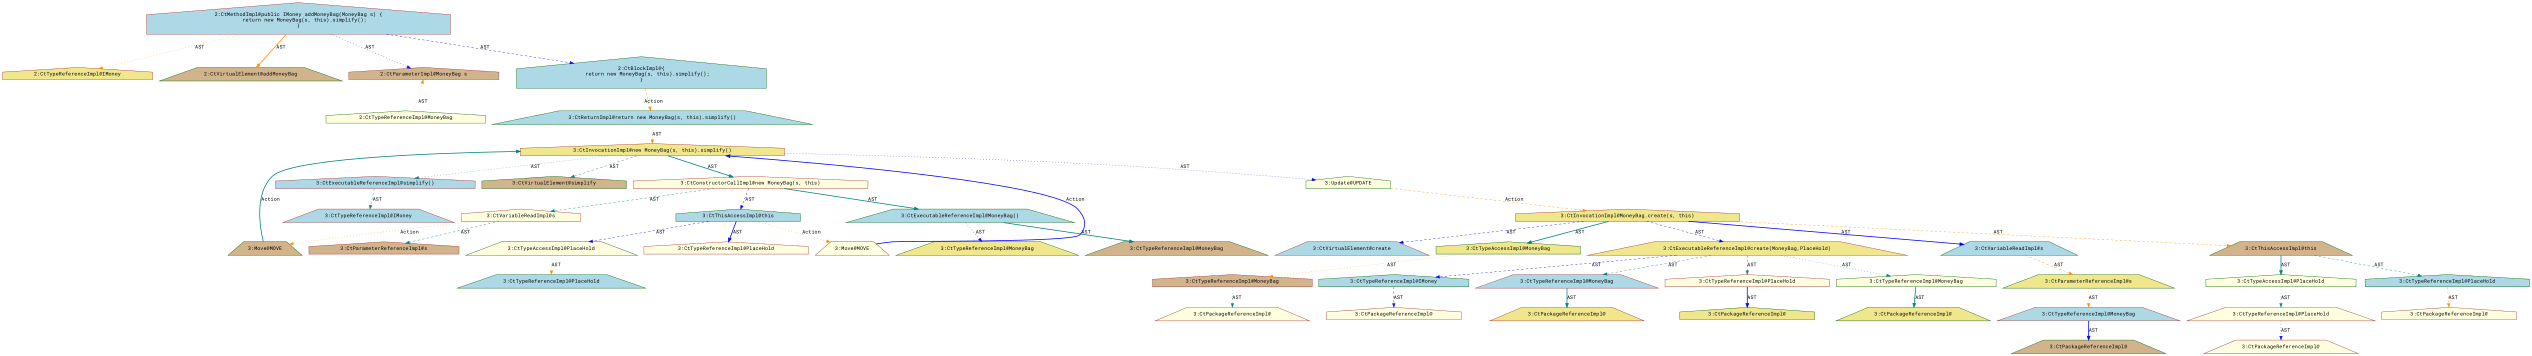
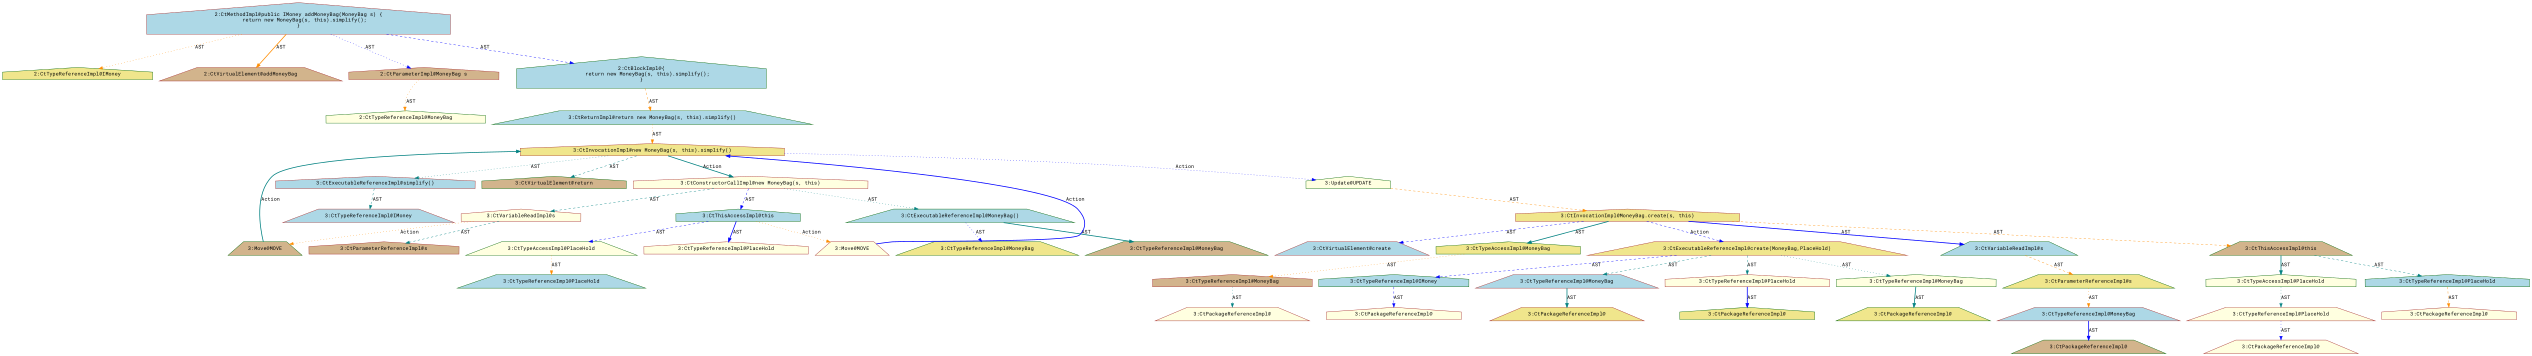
(78, 74) -> (78, 74)
(251, 74) -> (251, 74)
(418, 98) -> (409, 92)
(654, 101) -> (654, 101)
(712, 167) -> (712, 167)
(1185, 167) -> (1185, 167)
(554, 183) -> (554, 183)
(849, 199) -> (849, 199)
(1514, 199) -> (1514, 199)
(1700, 232) -> (1700, 232)
